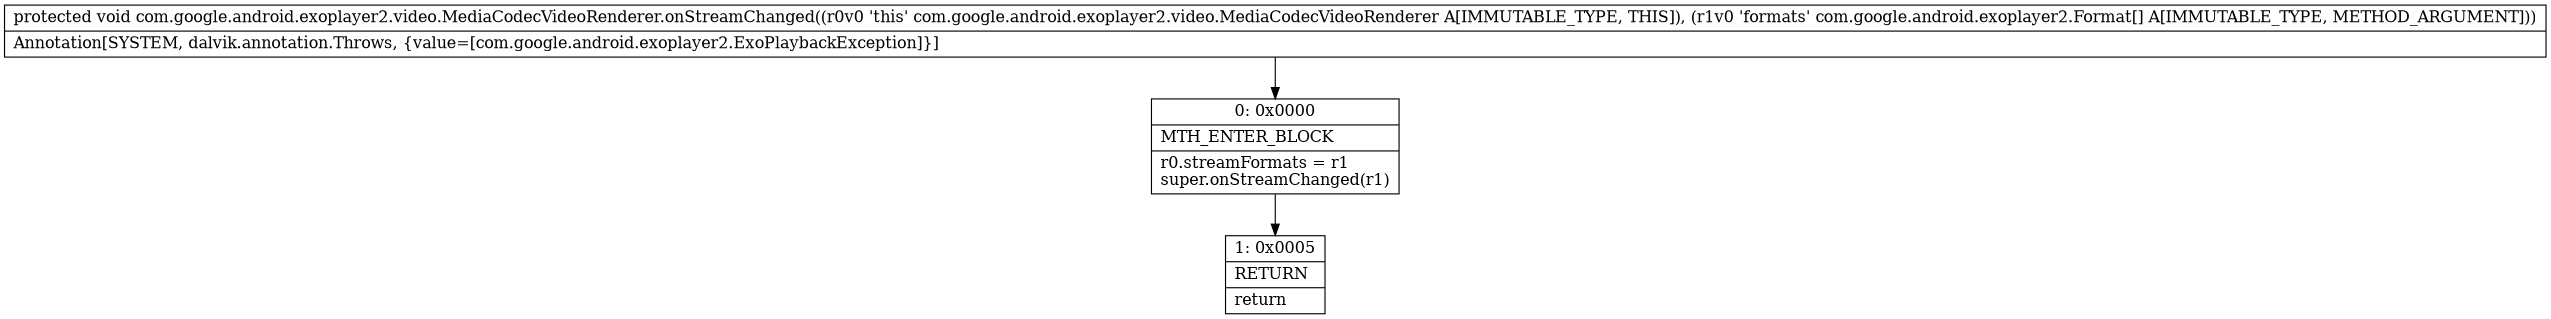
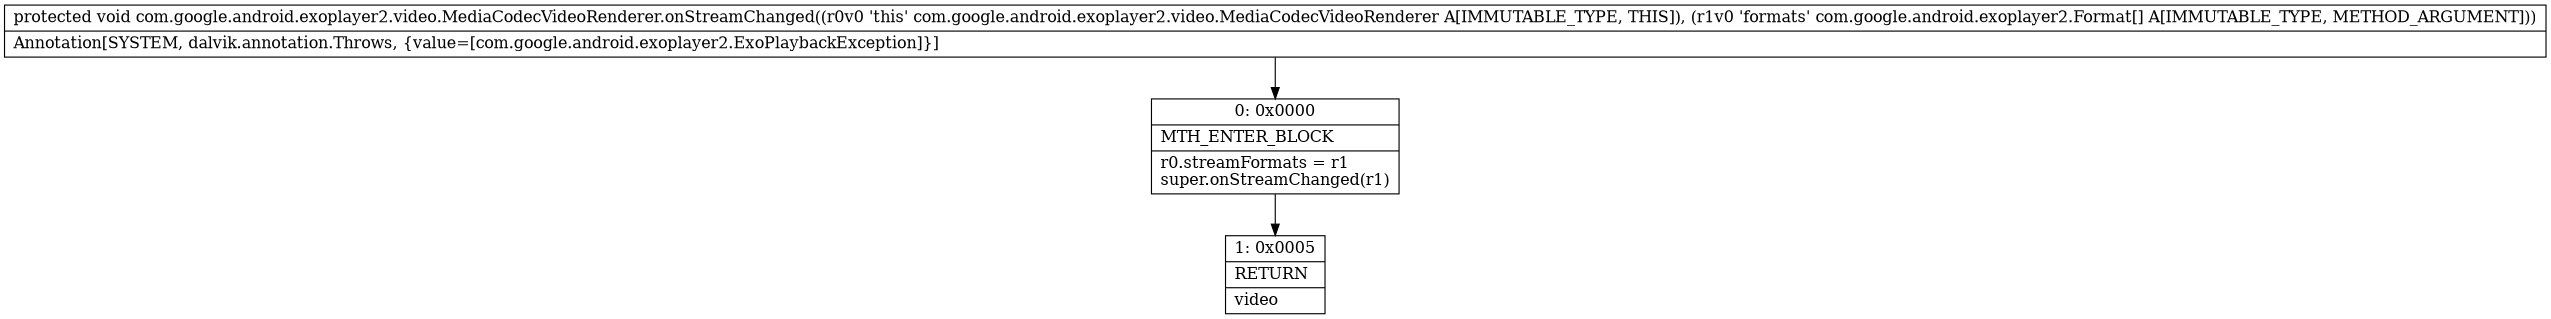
(1261, 300) -> (1257, 300)
